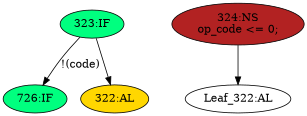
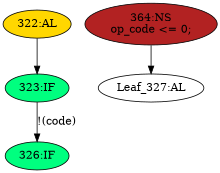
(238, 24) -> (151, 24)
(102, 58) -> (37, 52)
(35, 99) -> (37, 156)
(238, 99) -> (151, 88)
